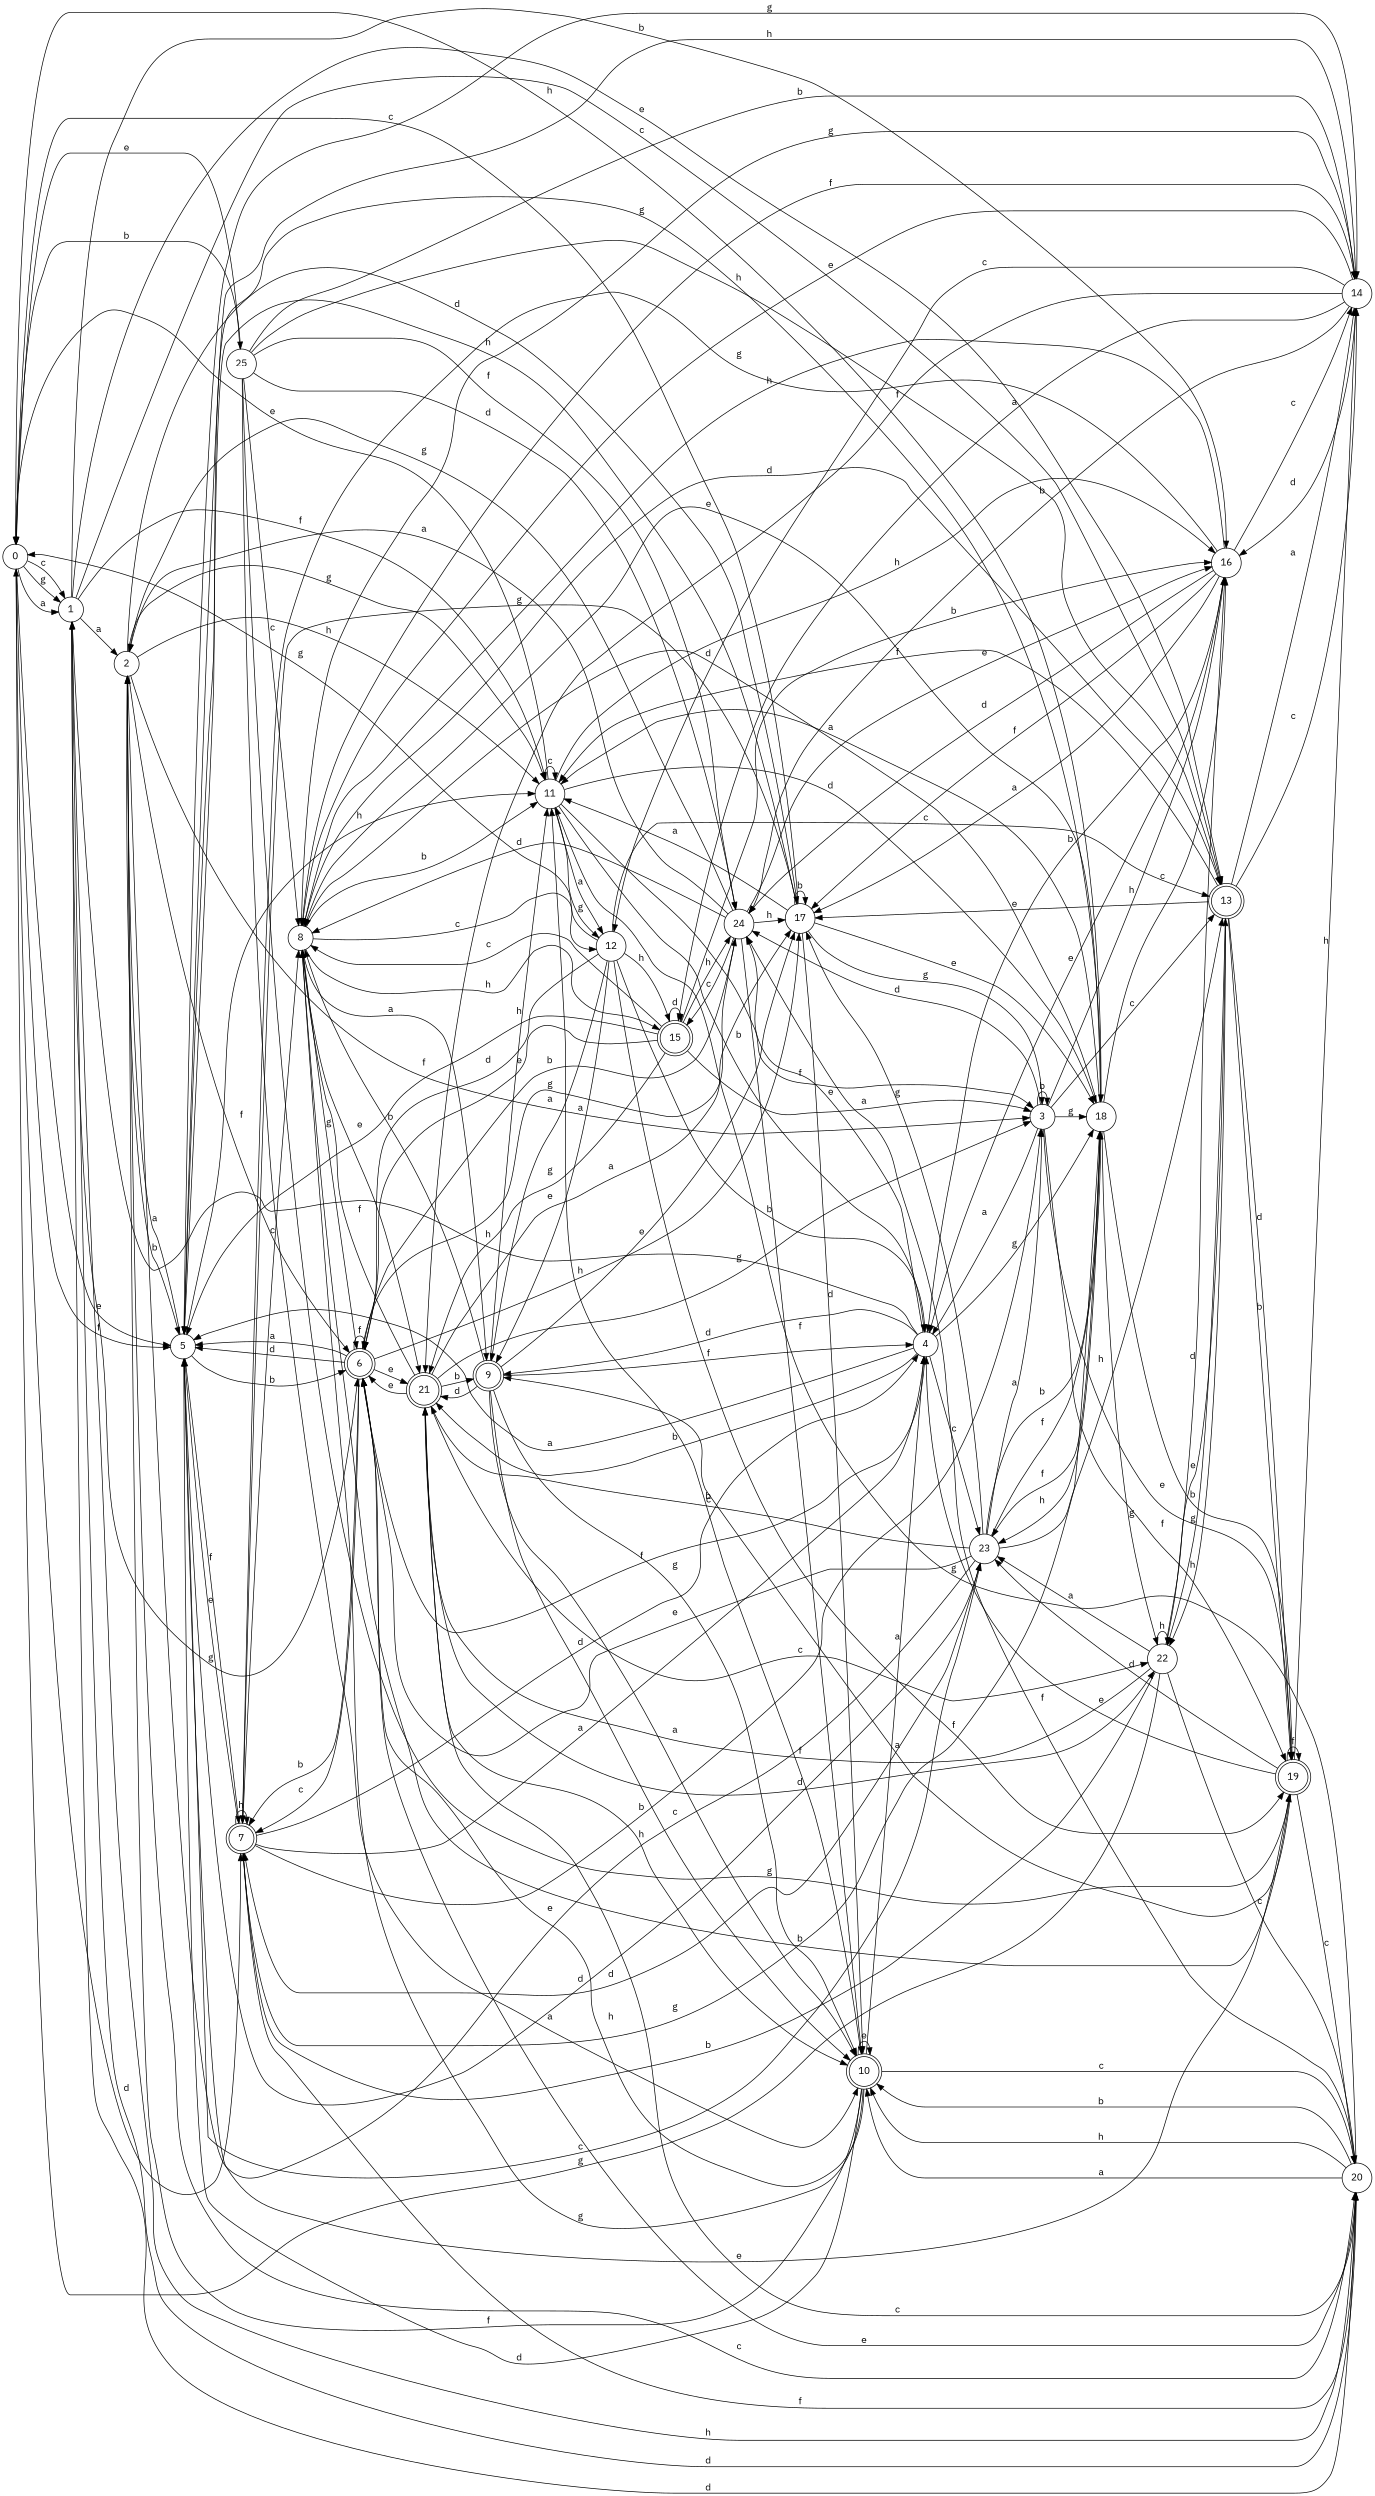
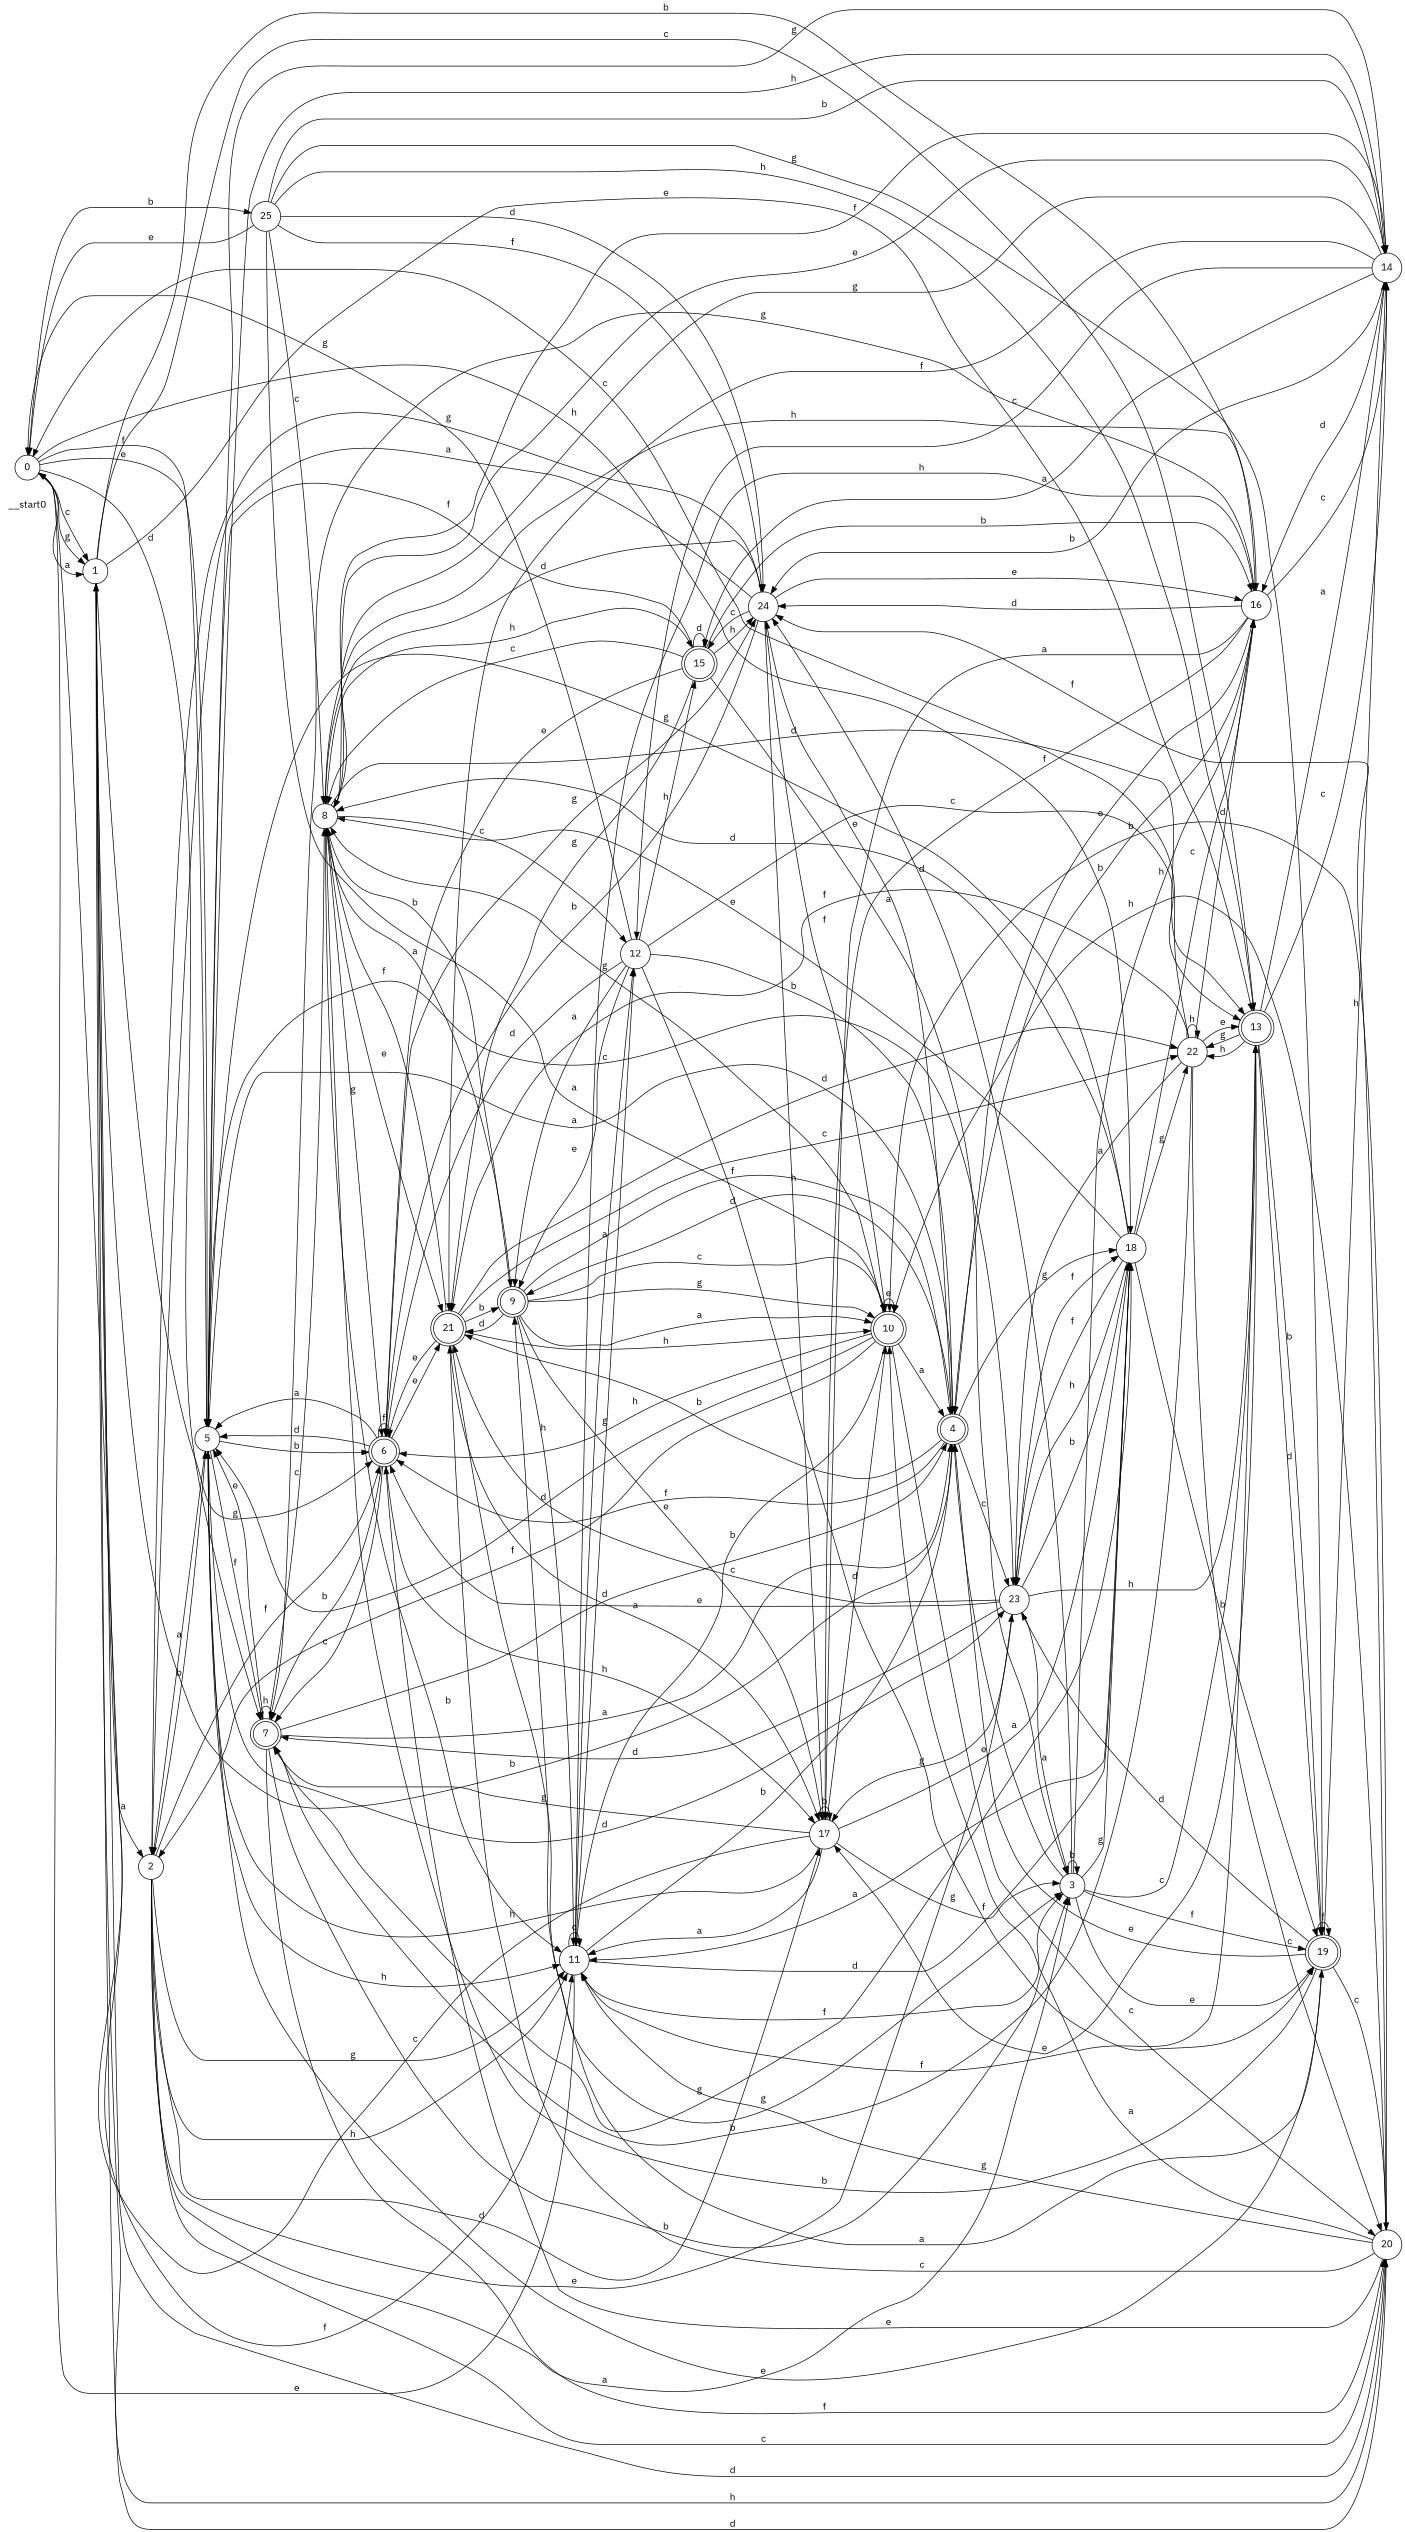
none -> (27, 505)
(488, 1235) -> (513, 1764)
(926, 1344) -> (953, 1429)
(183, 1861) -> (656, 2281)
(581, 2161) -> (605, 384)
